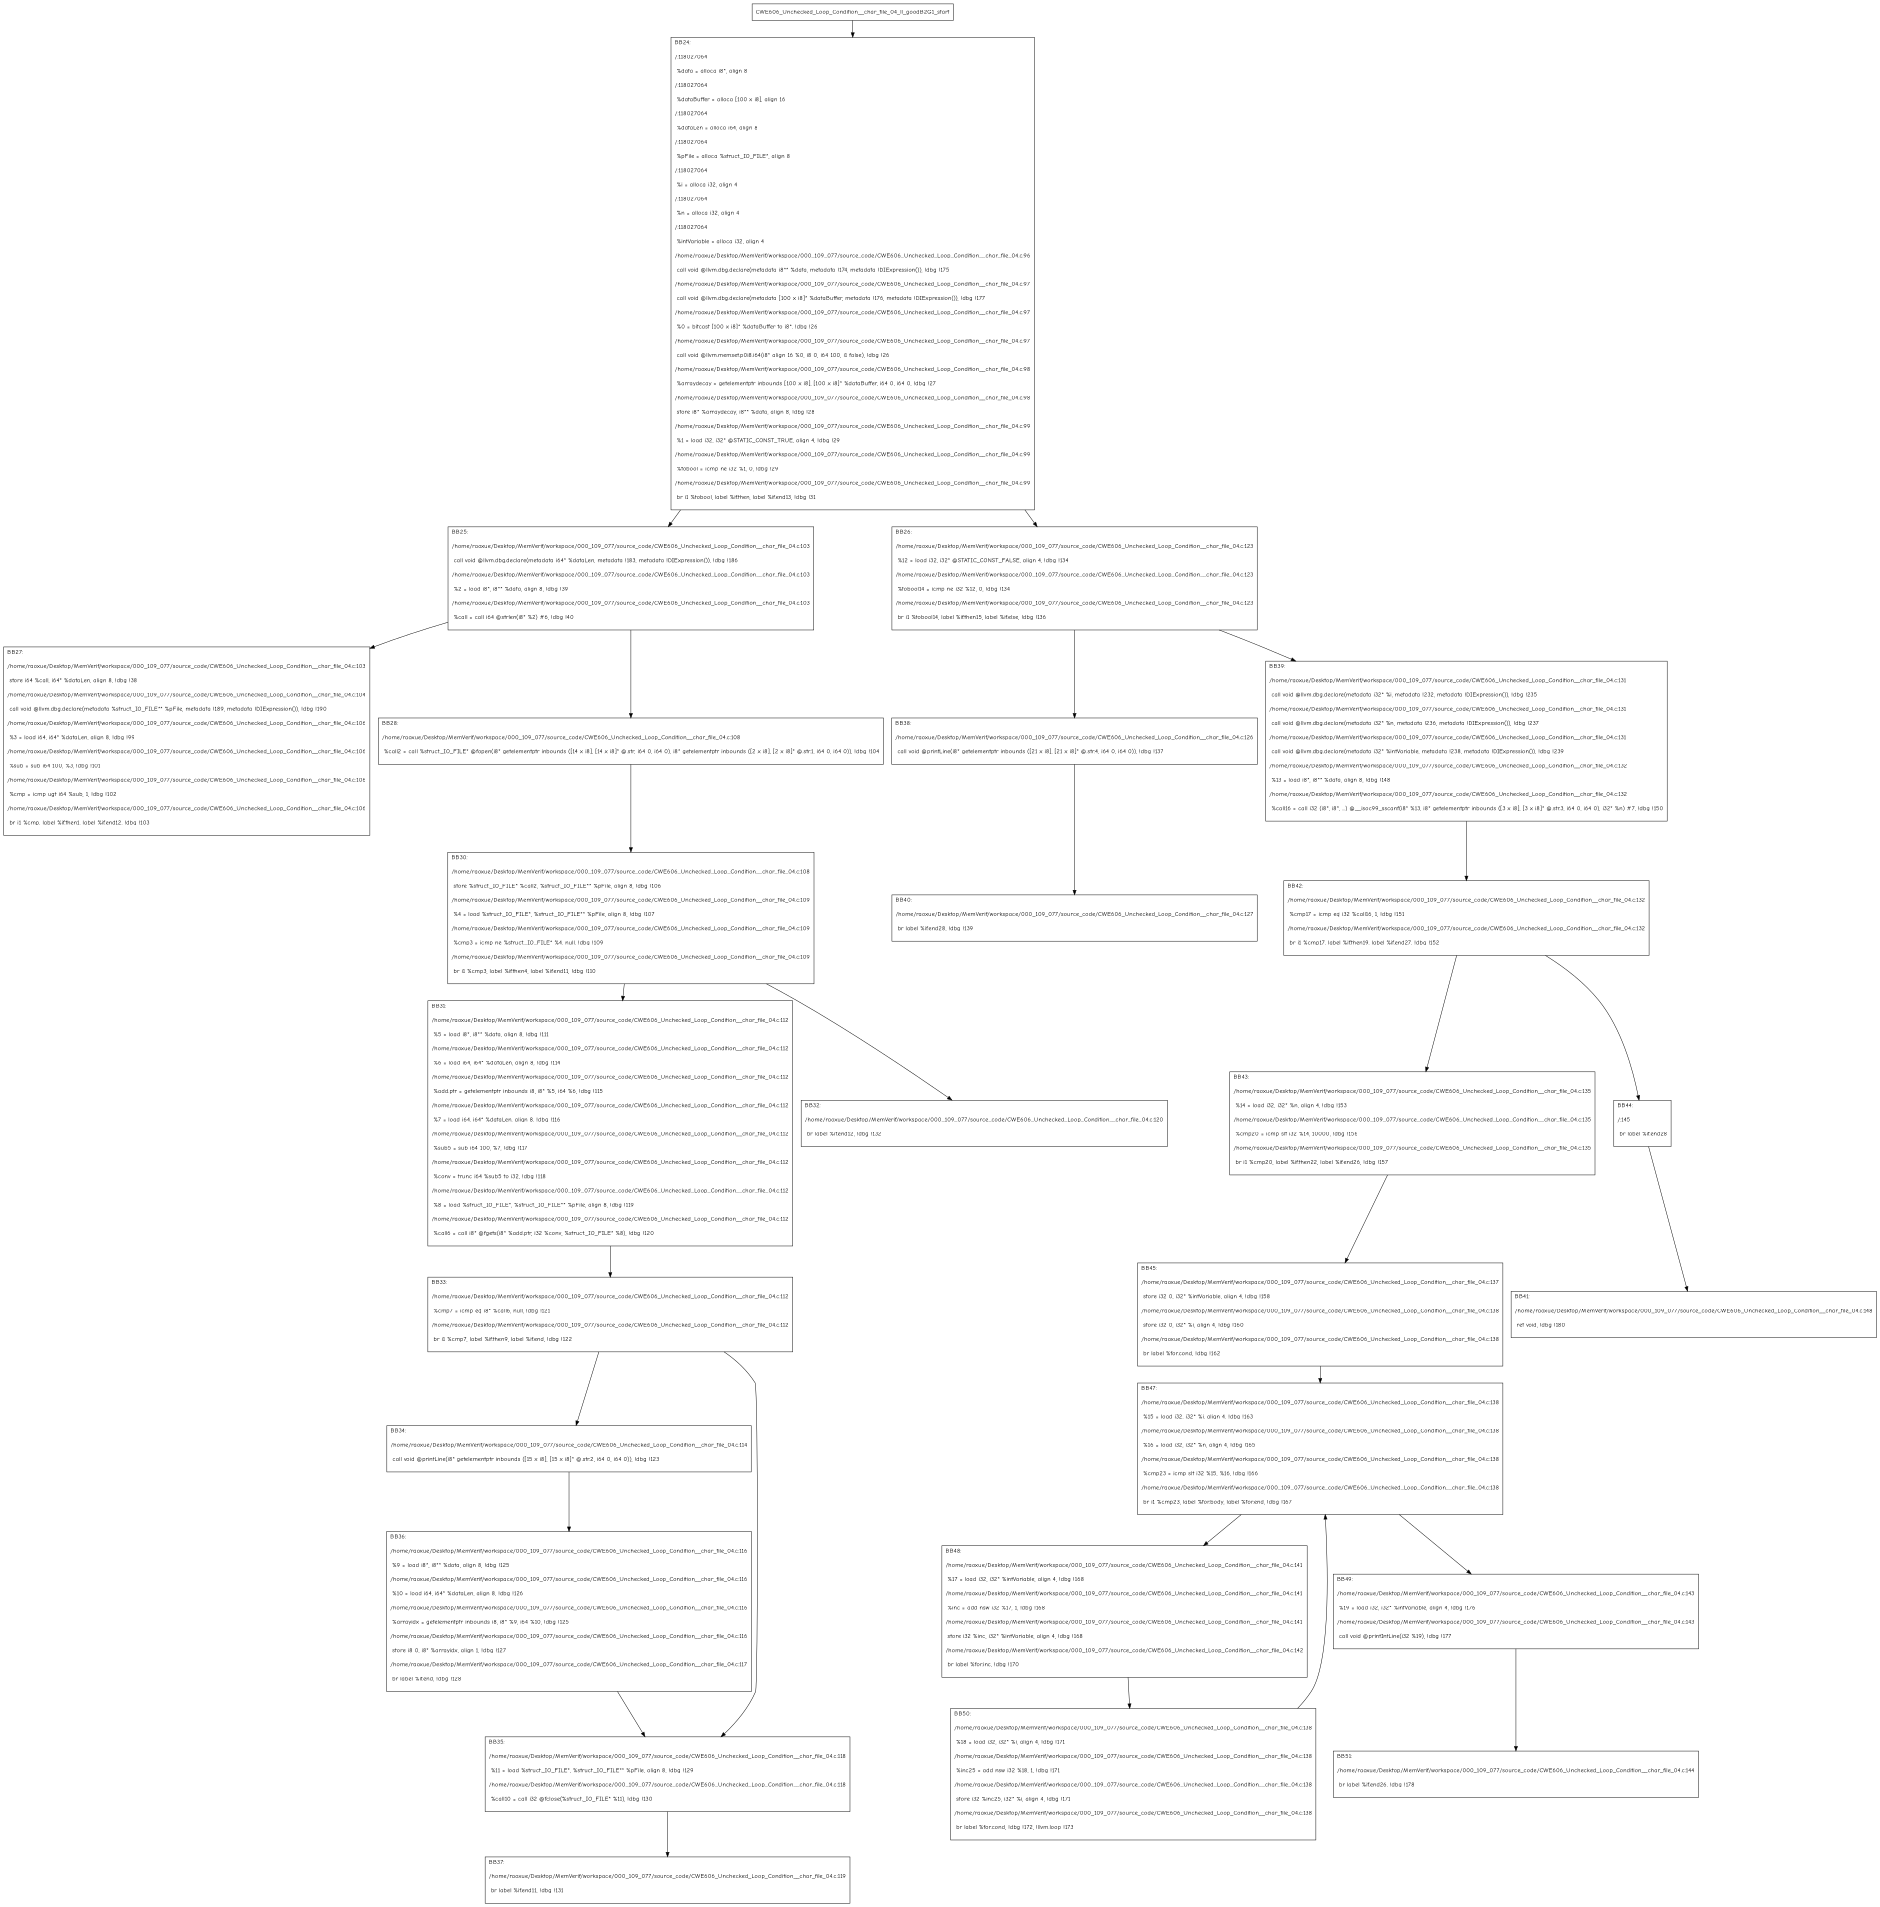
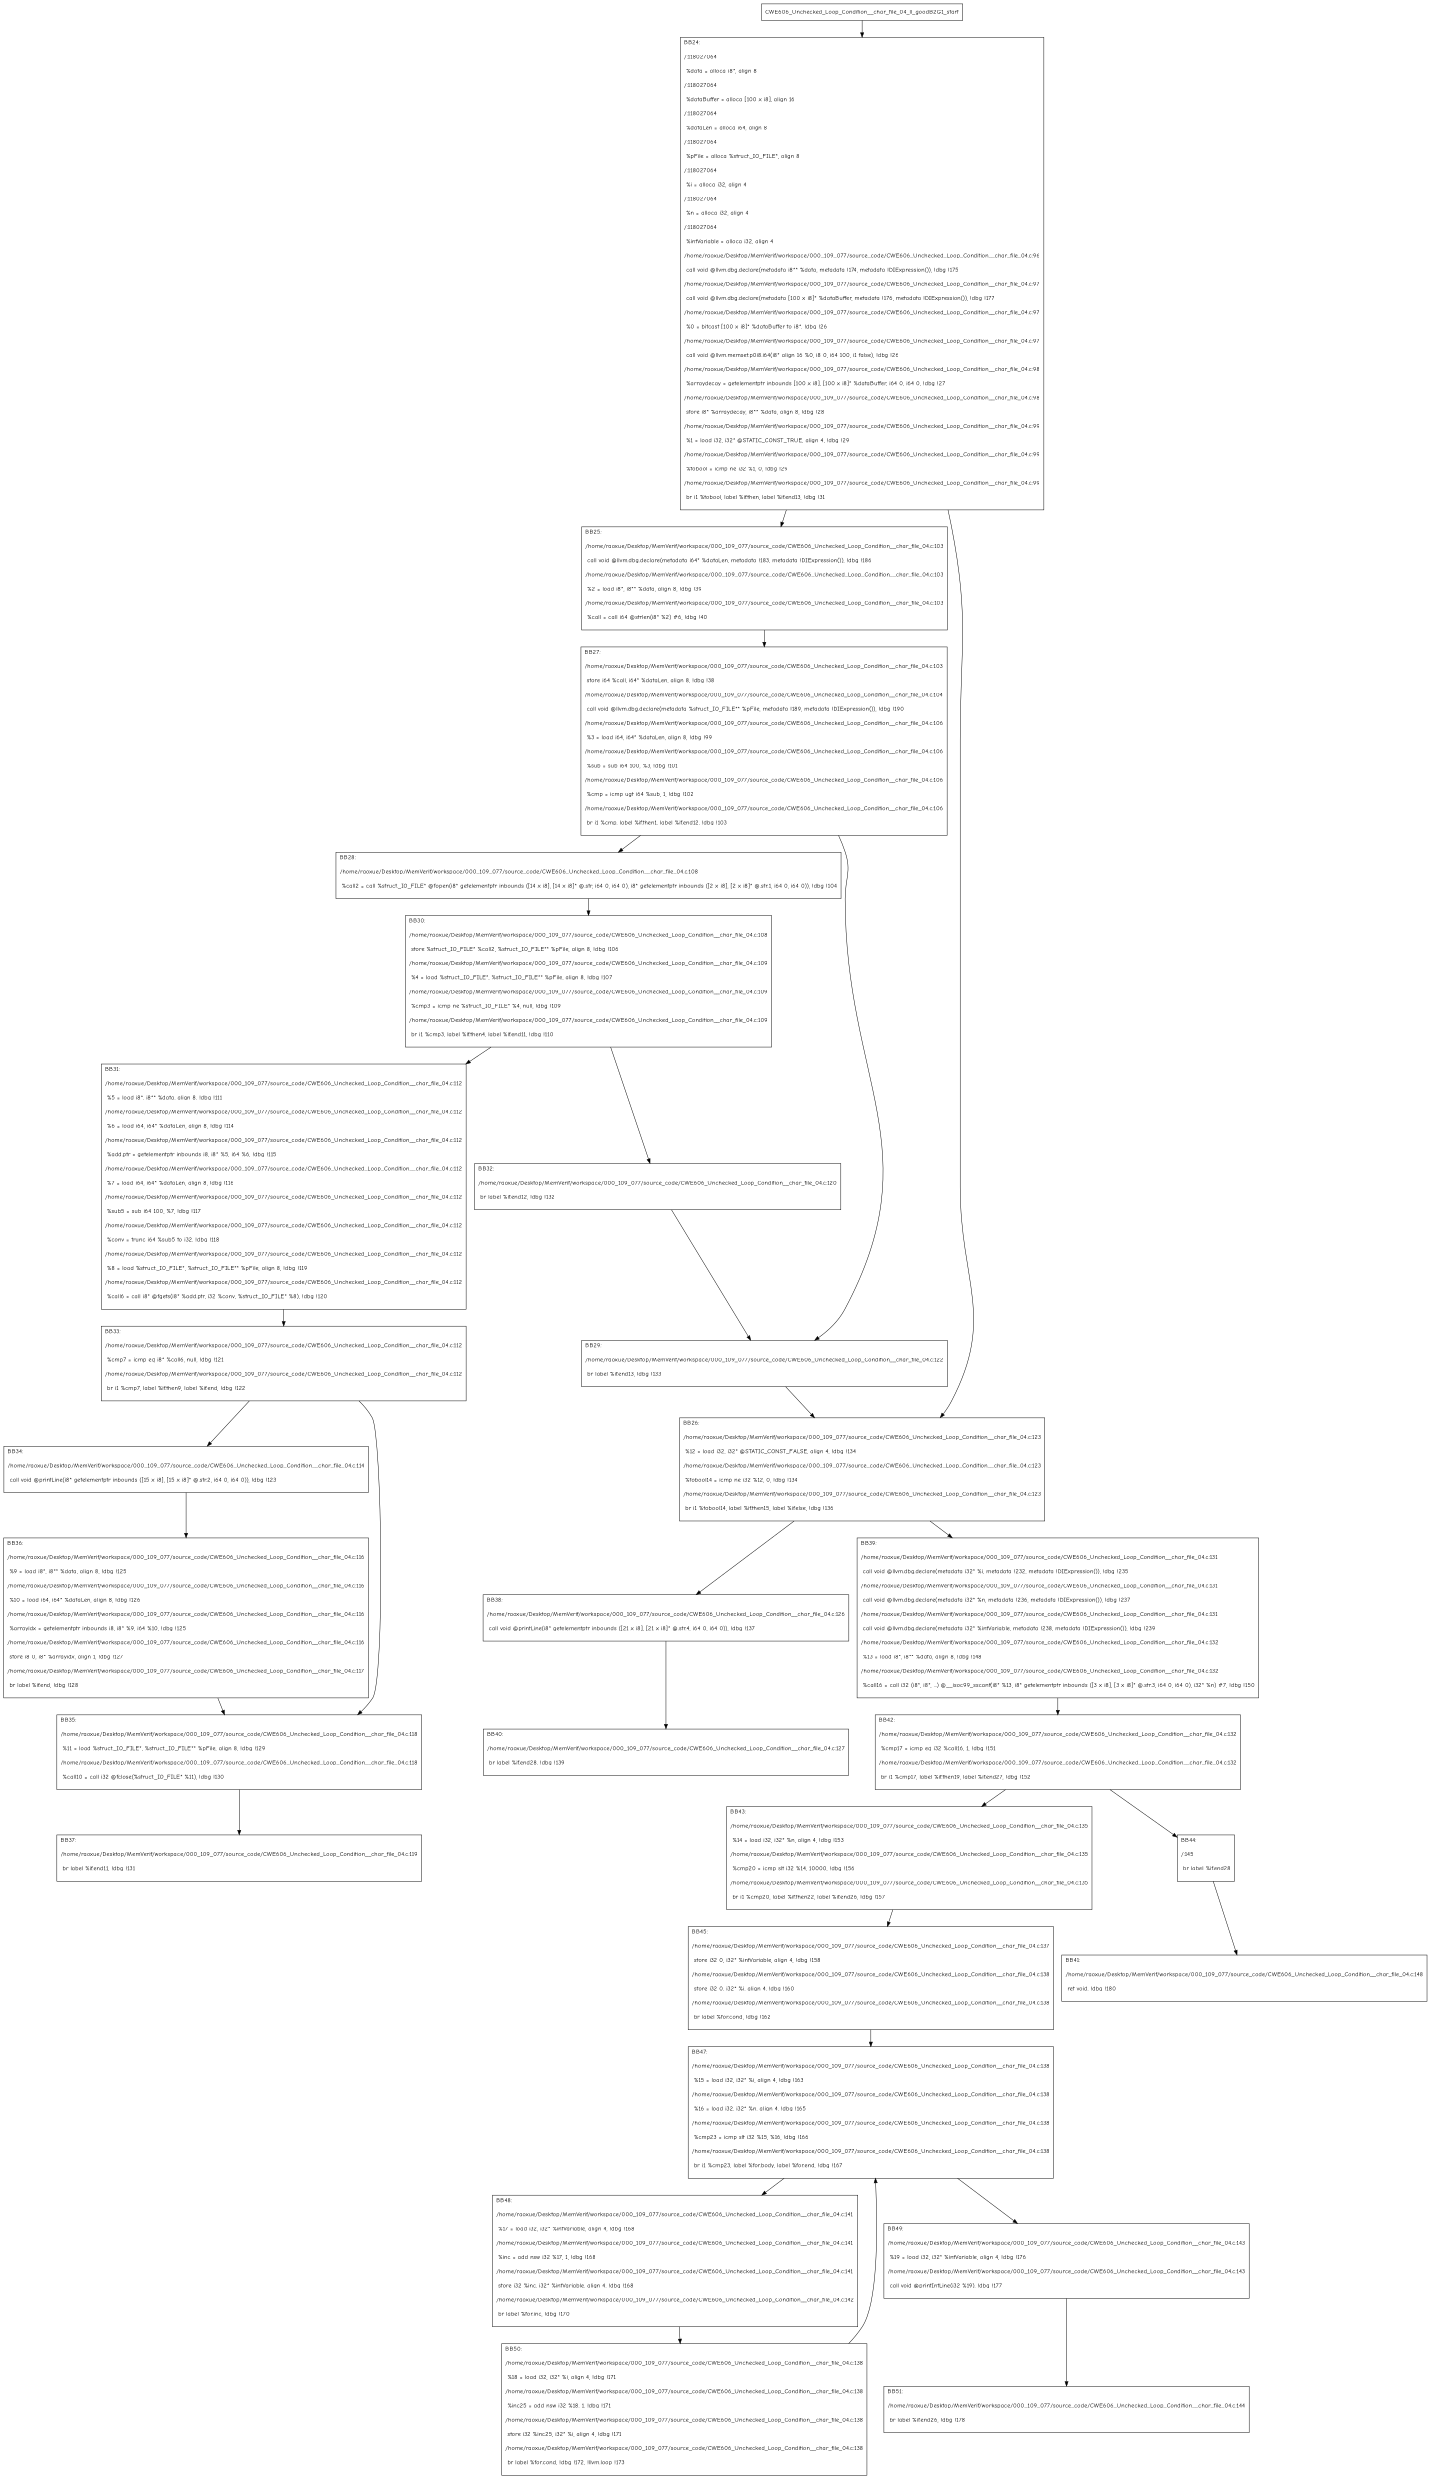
(631, 672) -> (631, 842)
none -> (764, 1364)
